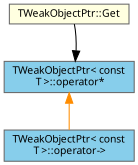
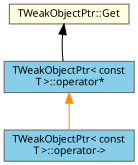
(76, 37) -> (62, 48)
